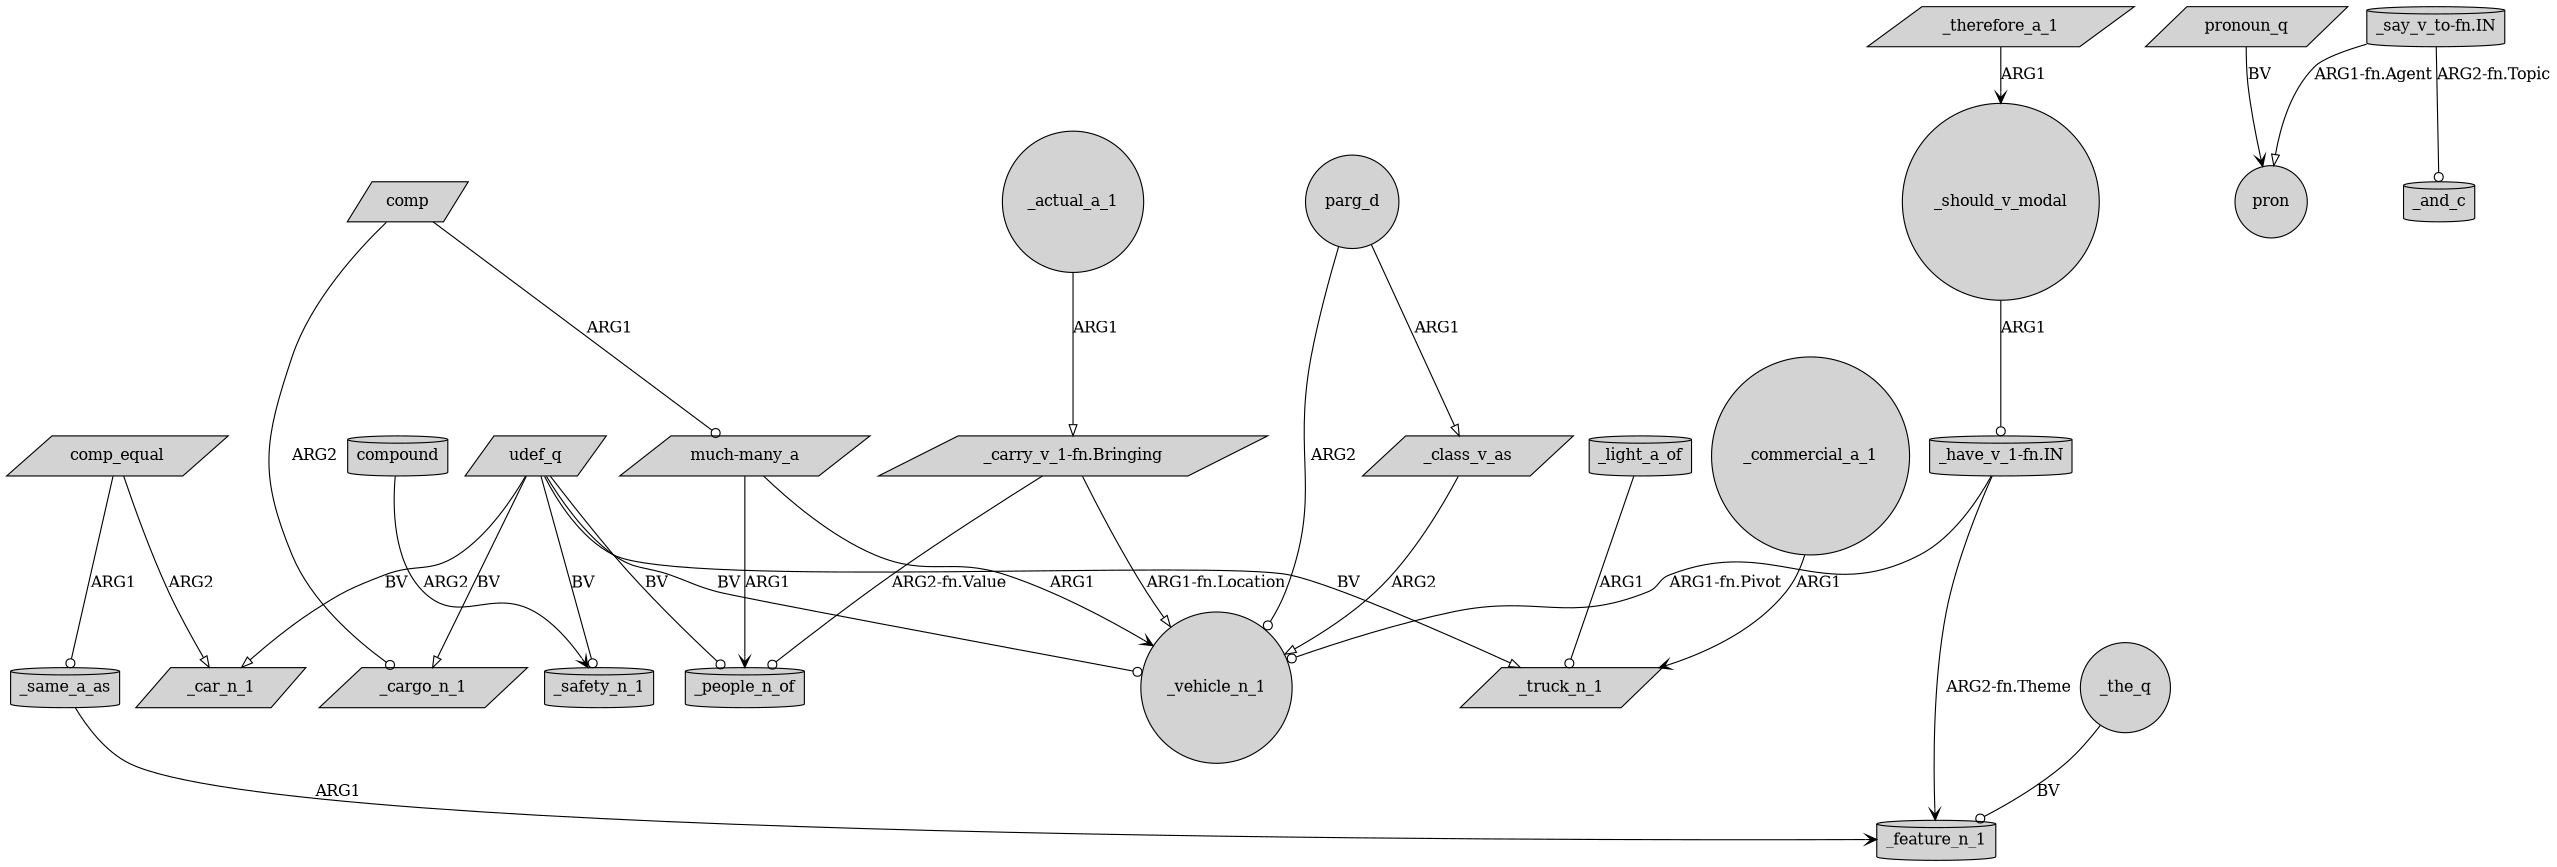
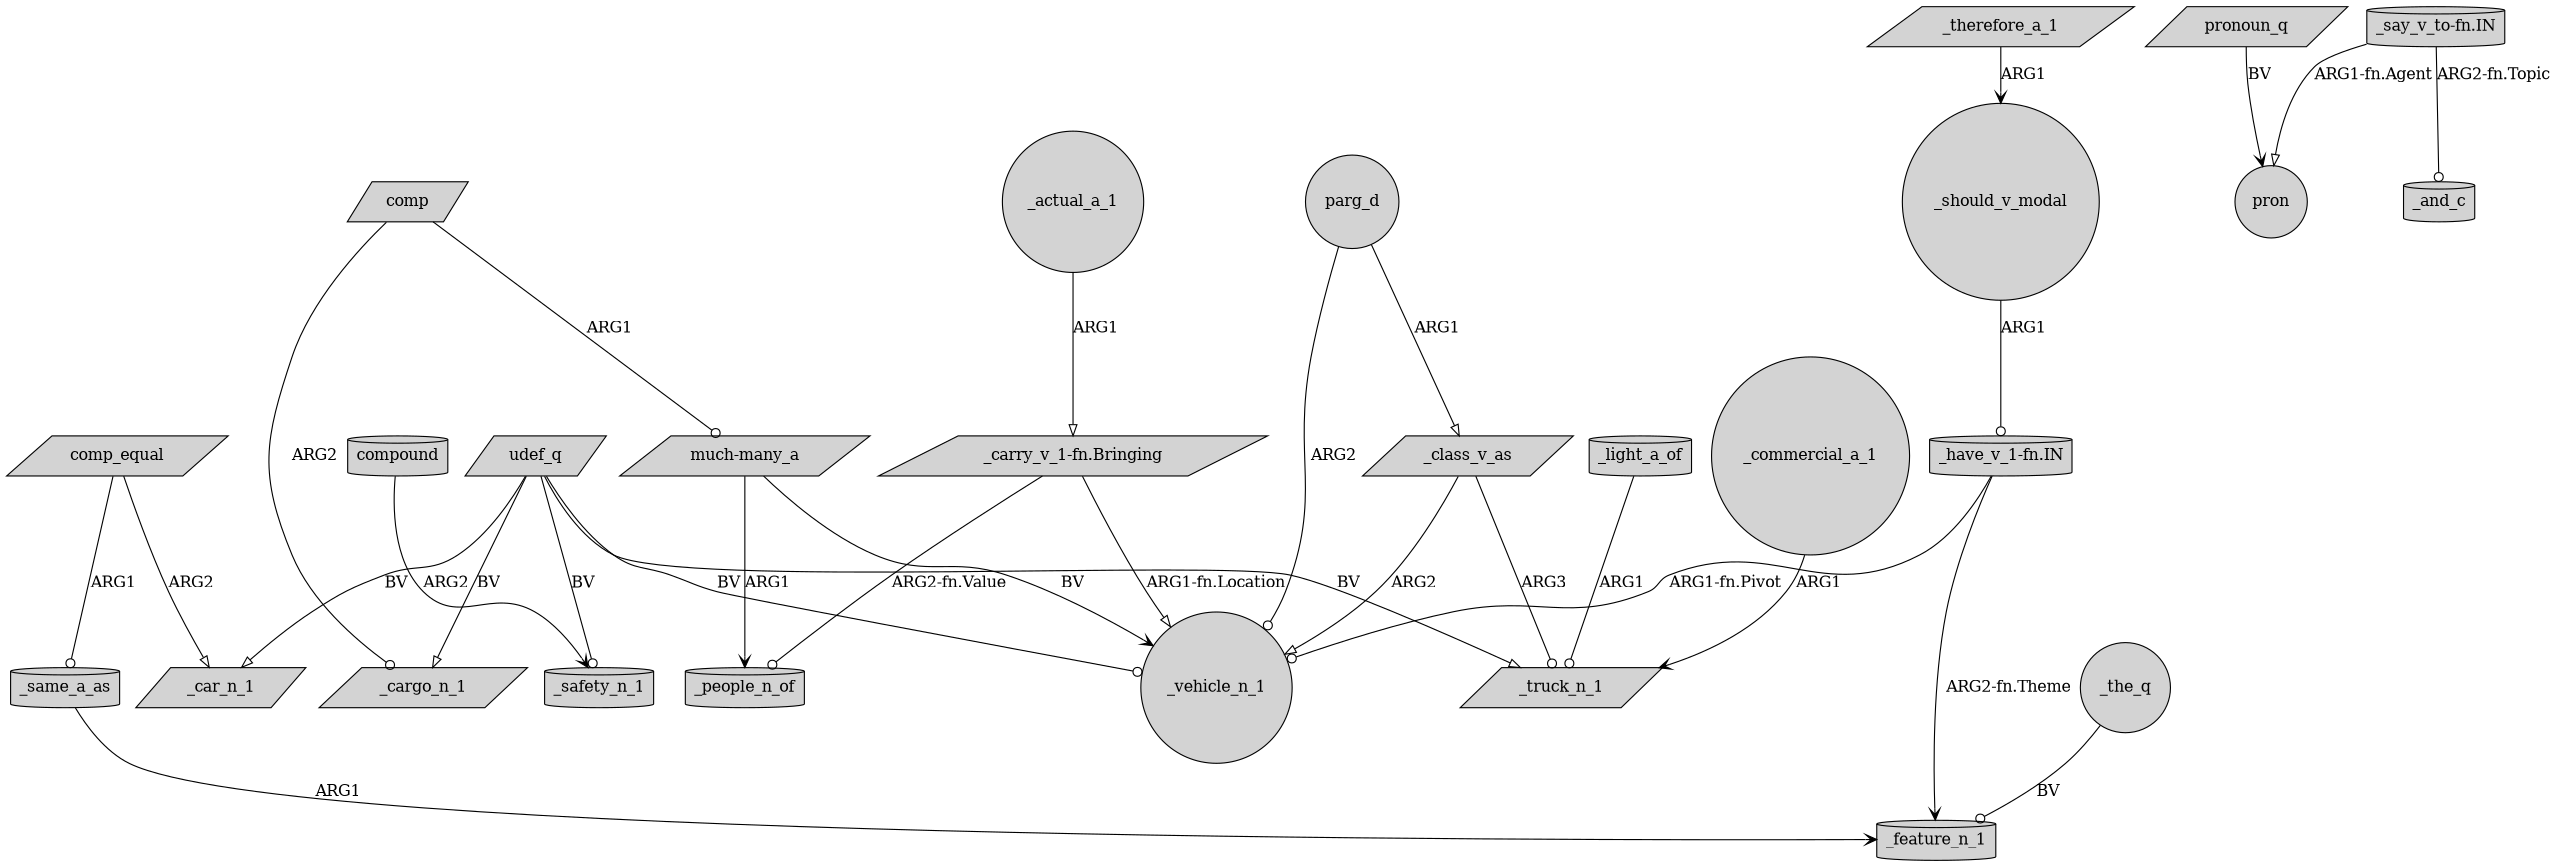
none -> (1513, 568)
(629, 573) -> none
(1072, 583) -> (1072, 583)
